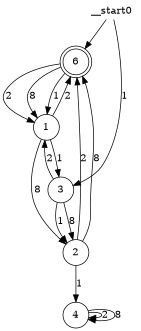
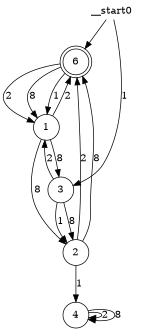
(60, 159) -> (60, 159)
